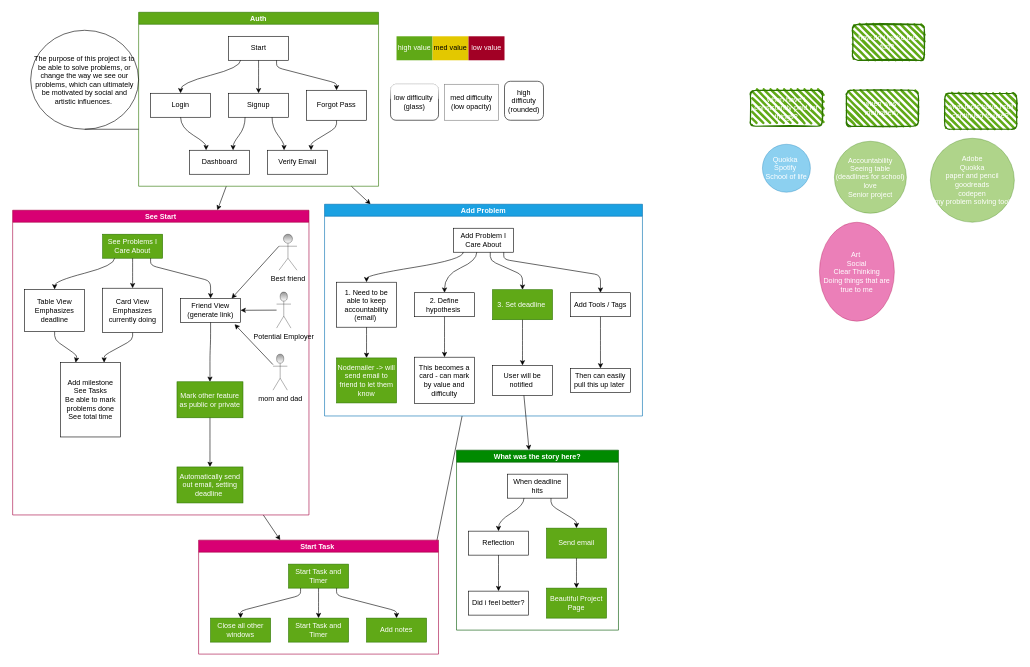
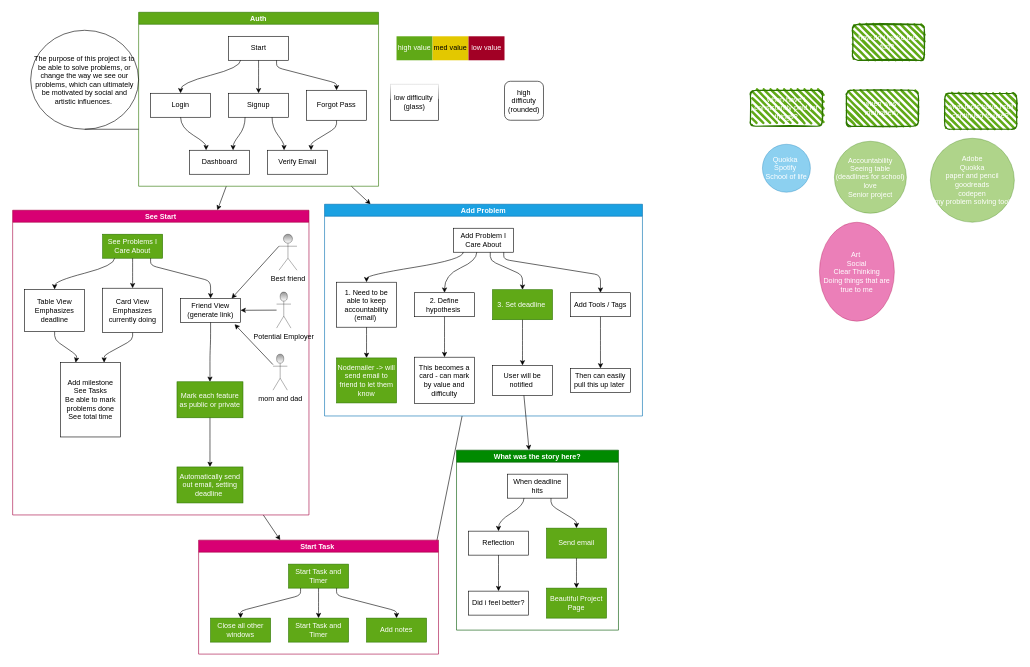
(414, 102) -> (414, 102)
(471, 102) -> none
(210, 400) -> (210, 400)
